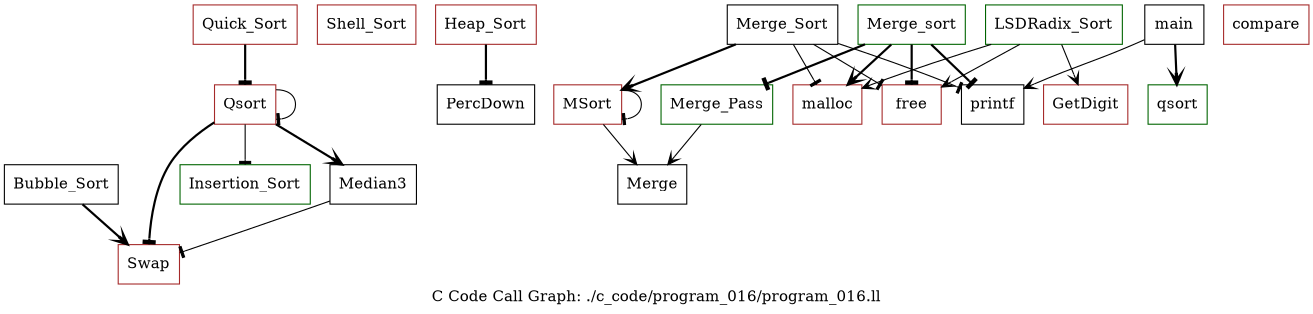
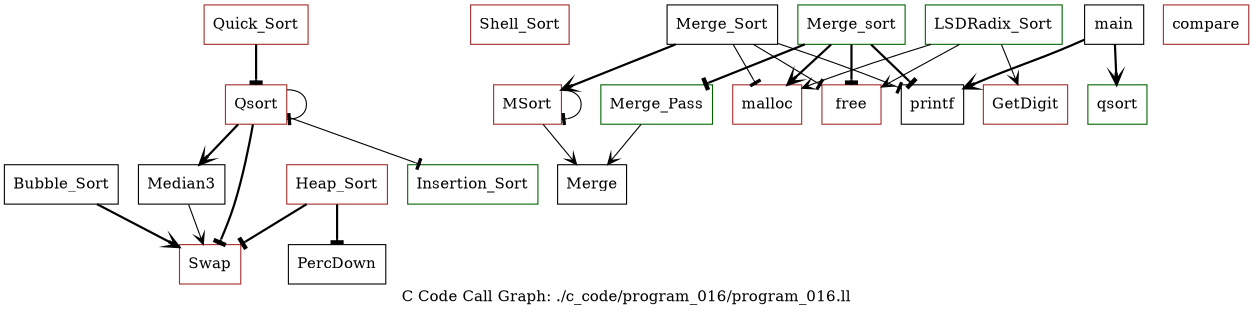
(1089, 62) -> (1029, 62)
none -> (276, 223)
(258, 226) -> (194, 219)
